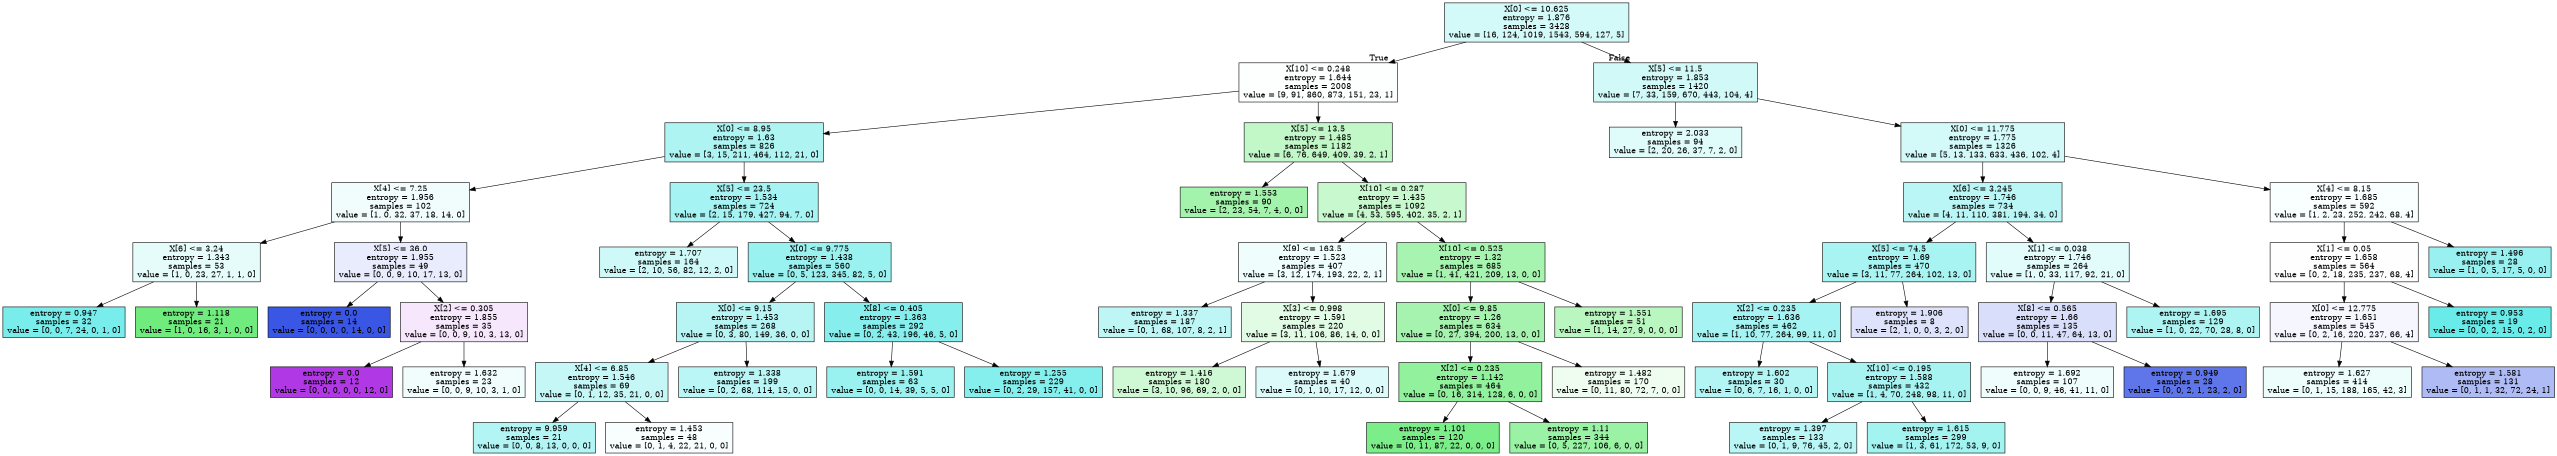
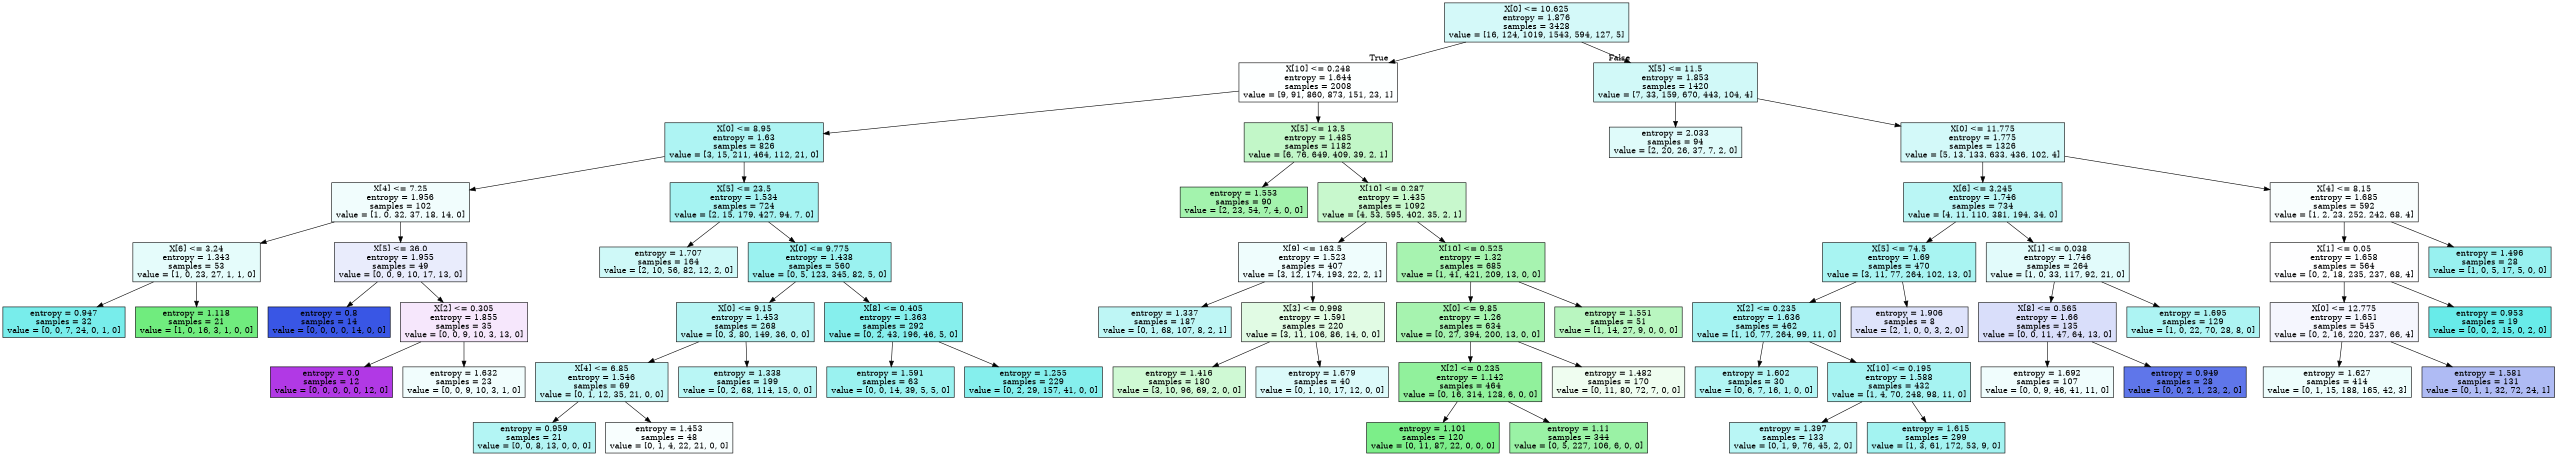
(329, 322) -> (329, 322)
(534, 438) -> (534, 438)
